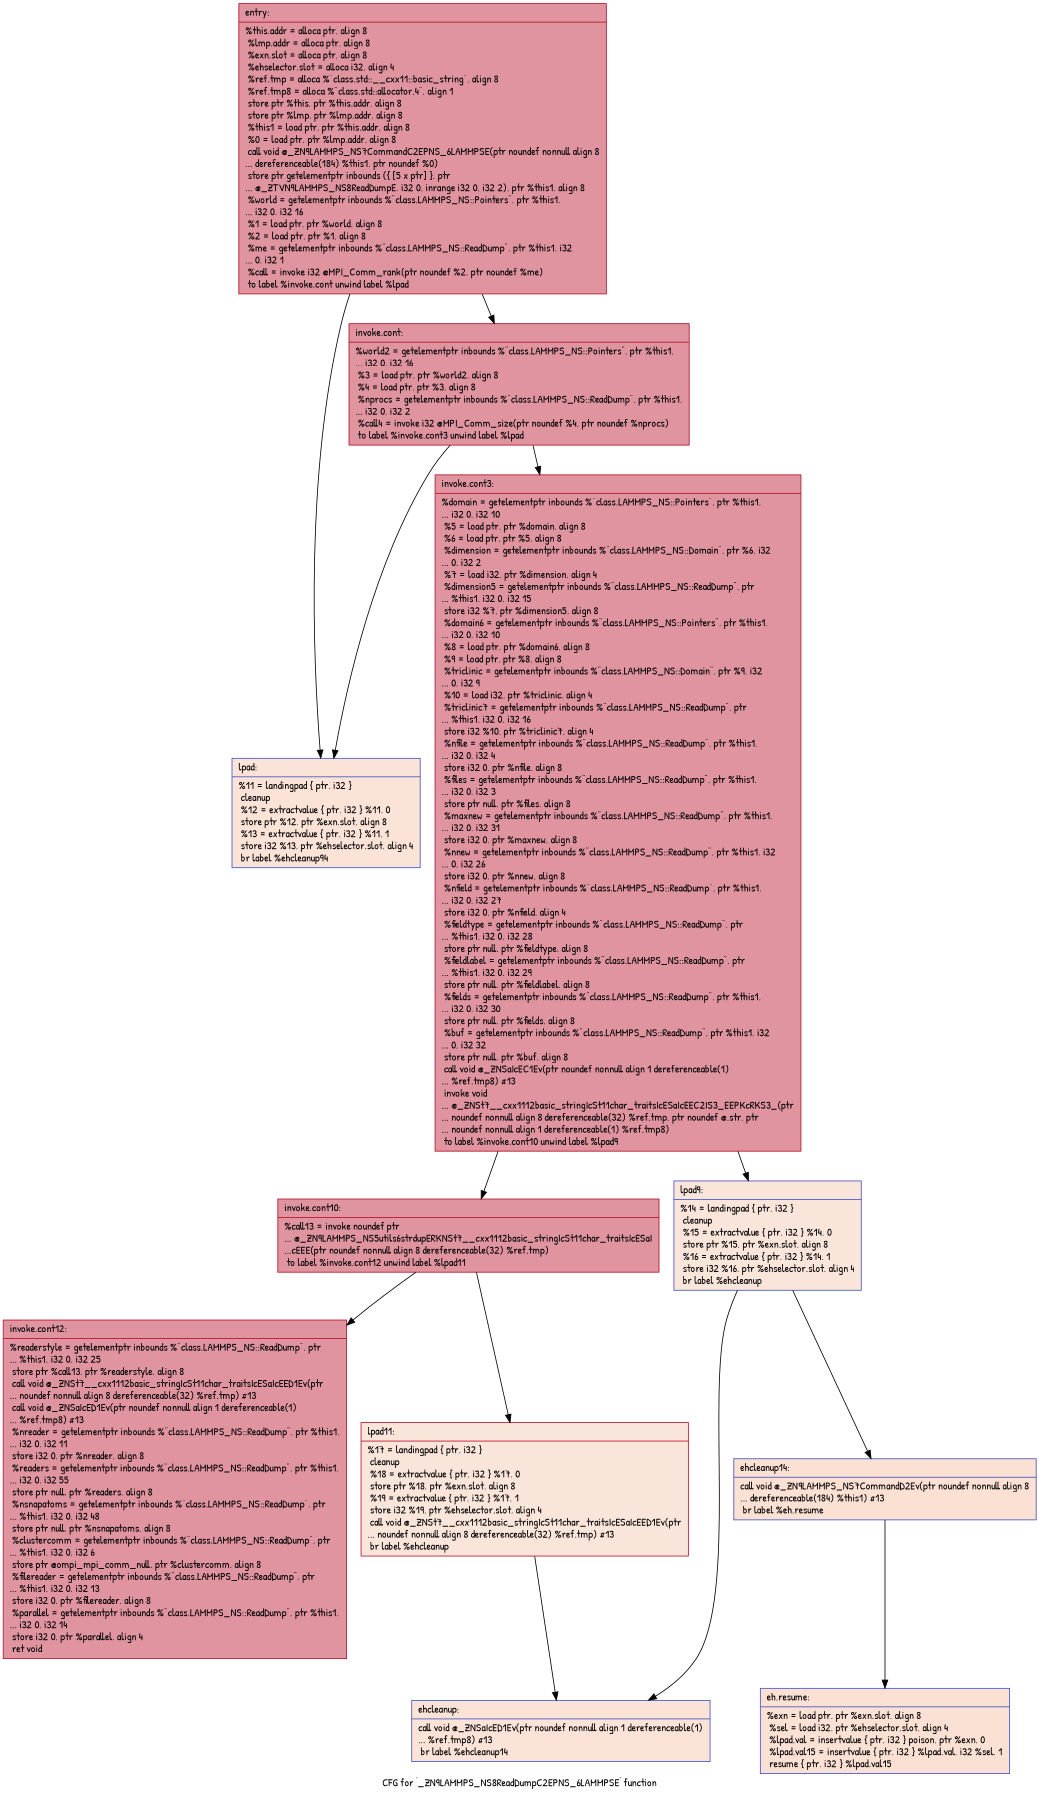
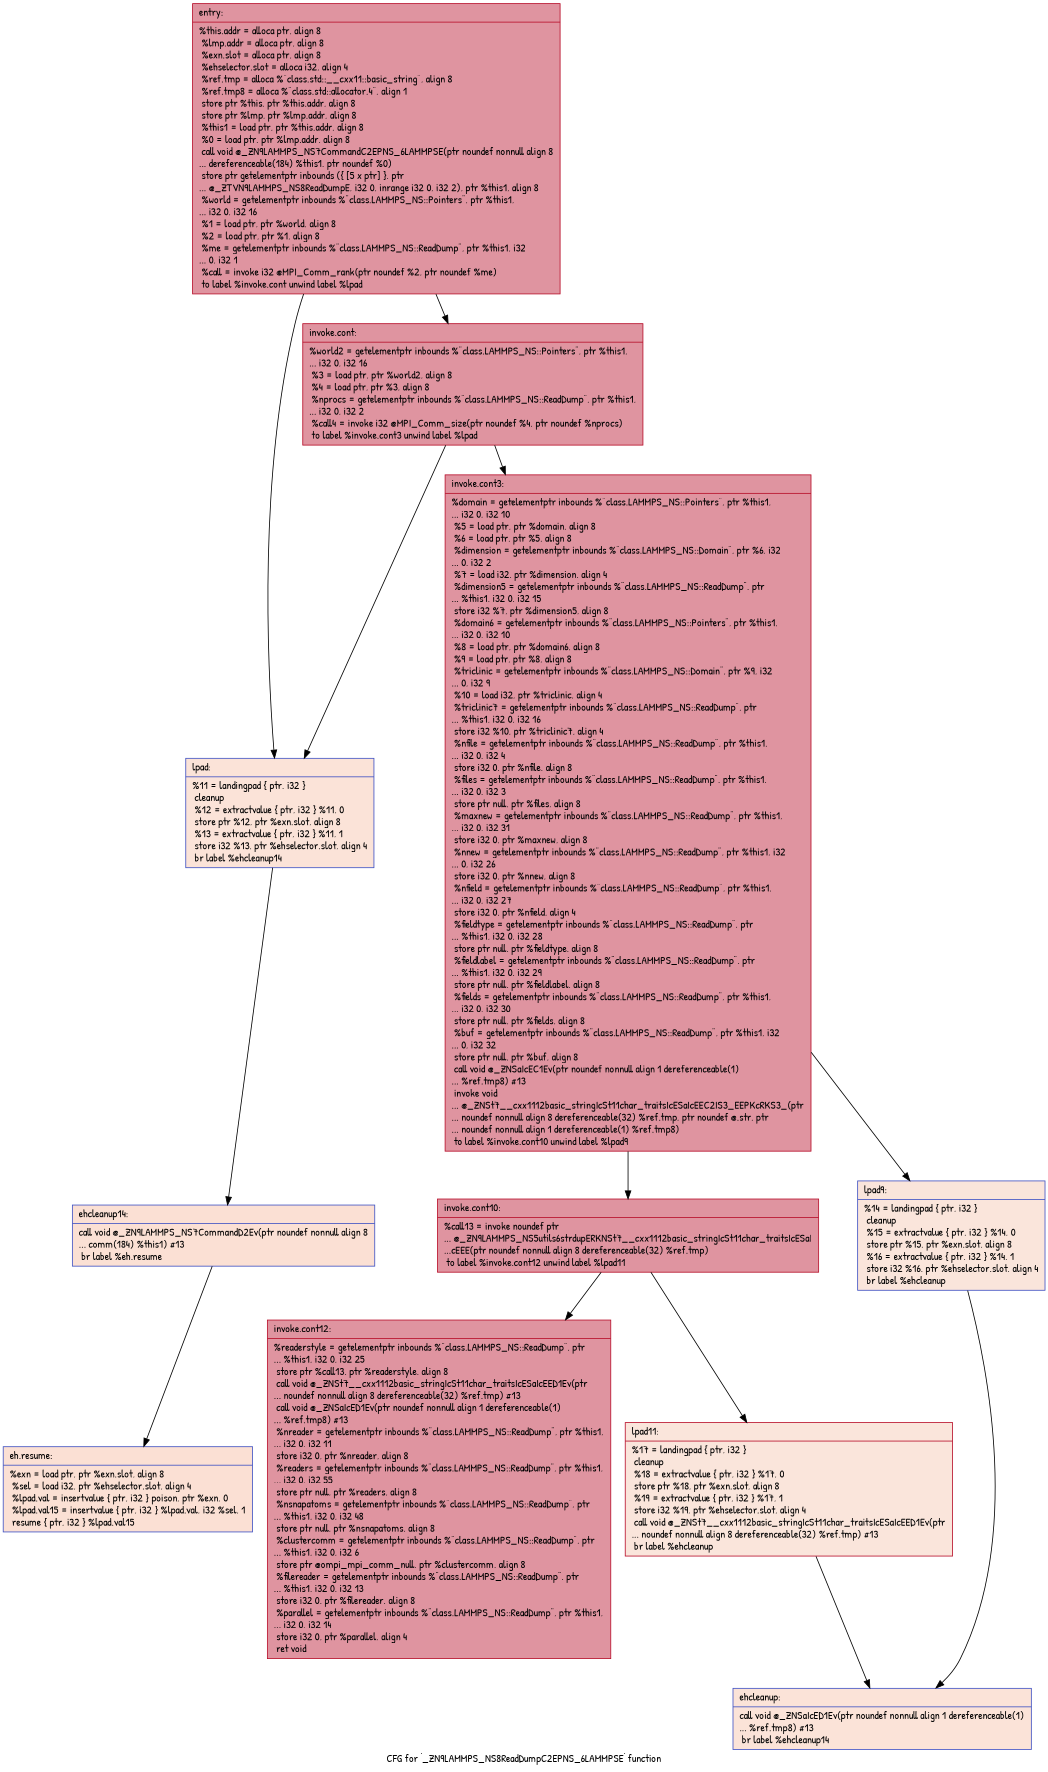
(283, 858) -> (237, 858)
(830, 1371) -> (251, 1032)
(813, 1498) -> (132, 1244)
